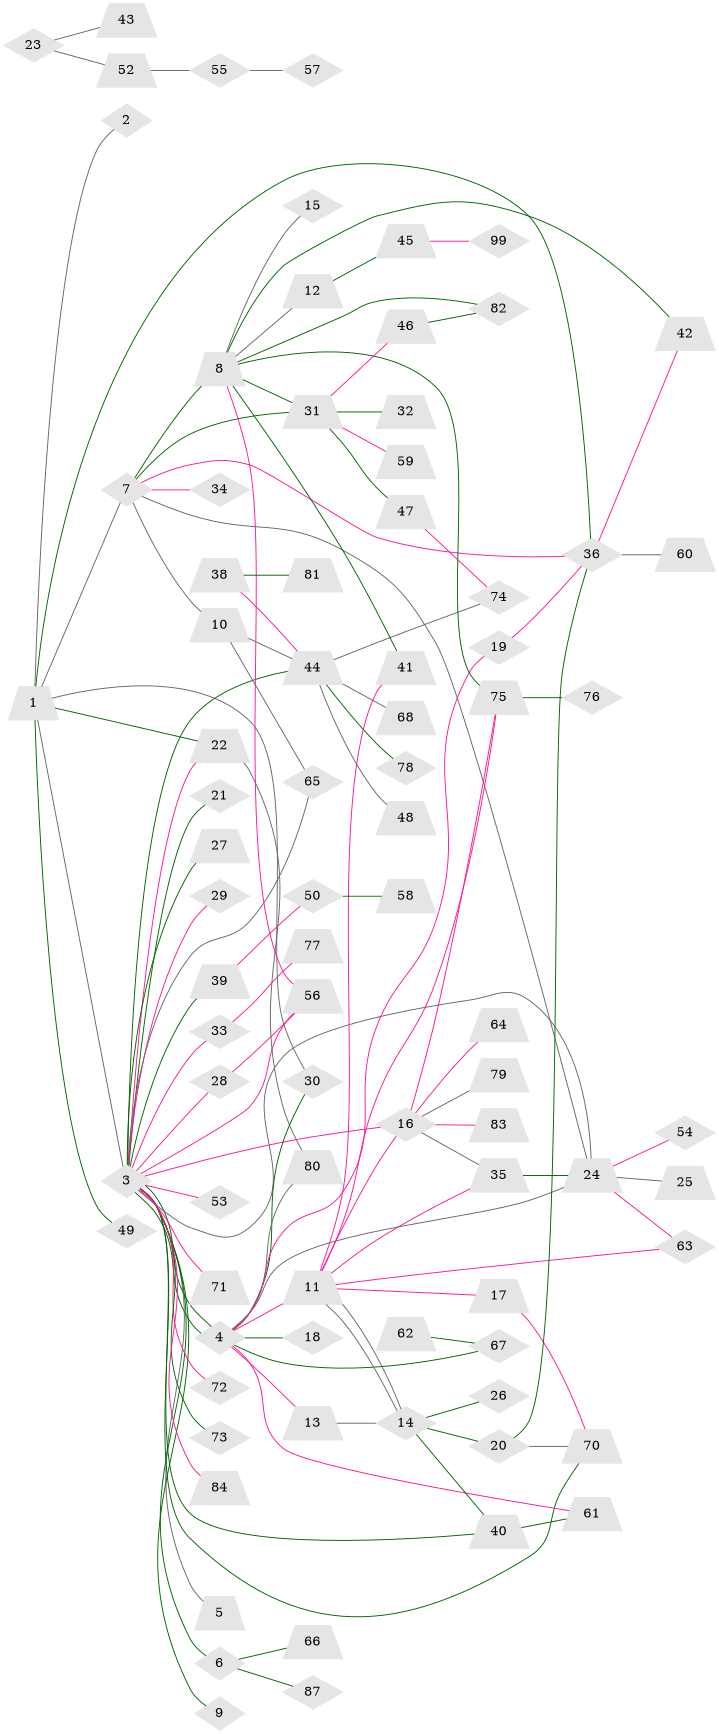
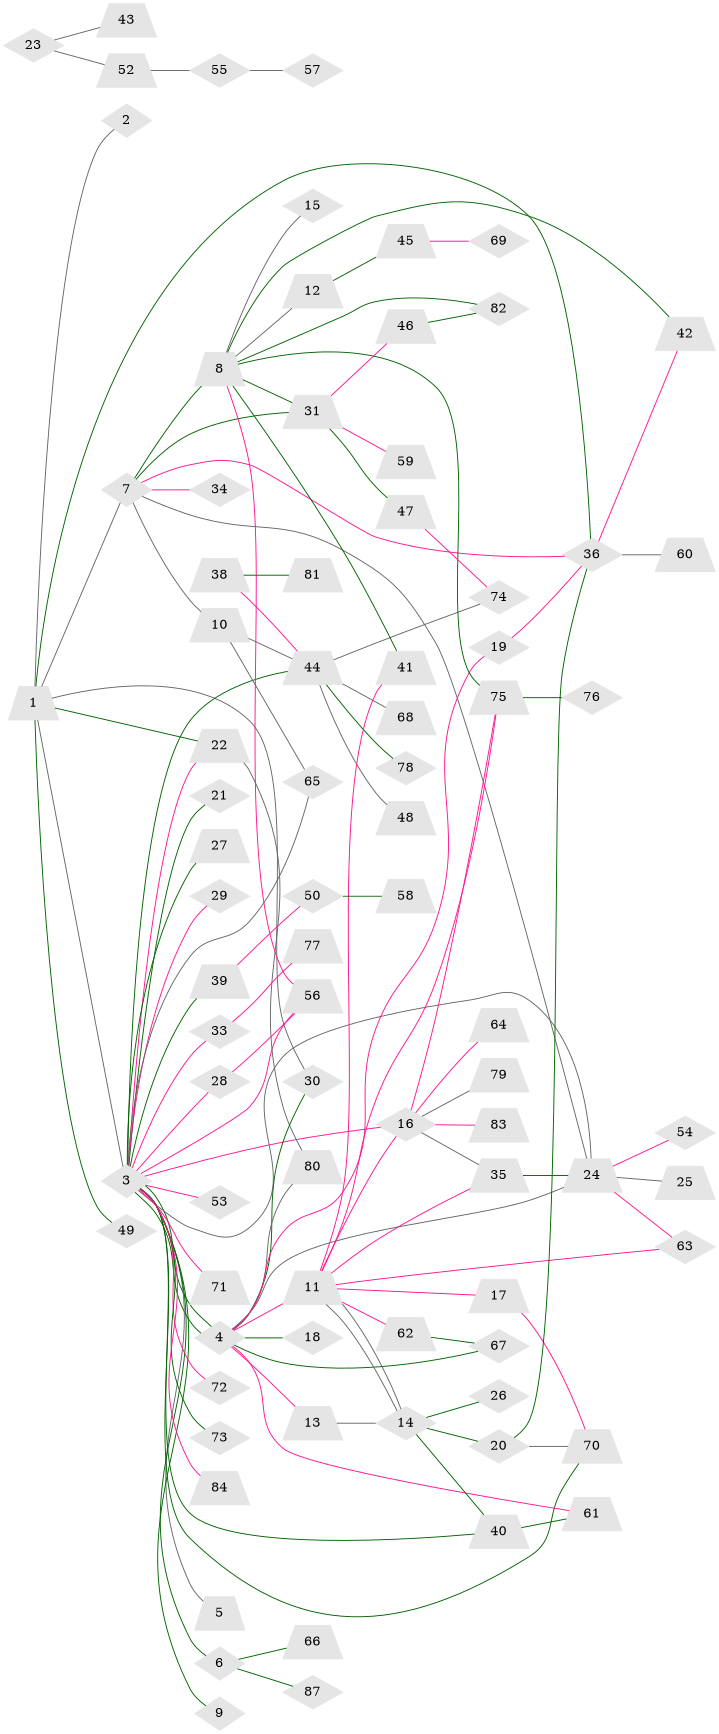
(499, 241) -> (499, 241)
(406, 412) -> none
none -> (364, 1313)
